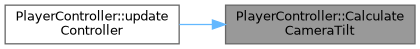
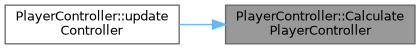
(320, 24) -> (320, 24)
